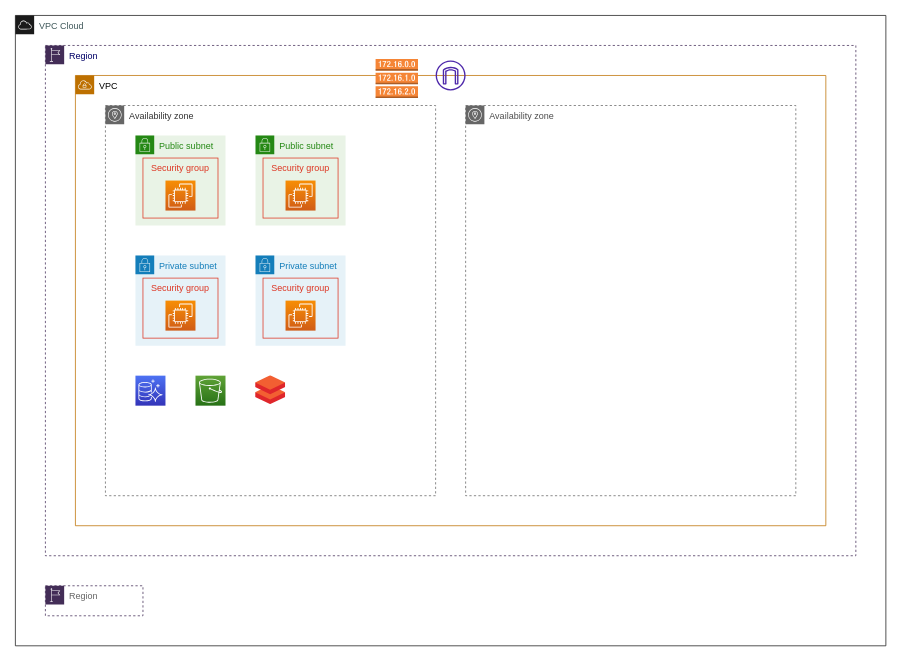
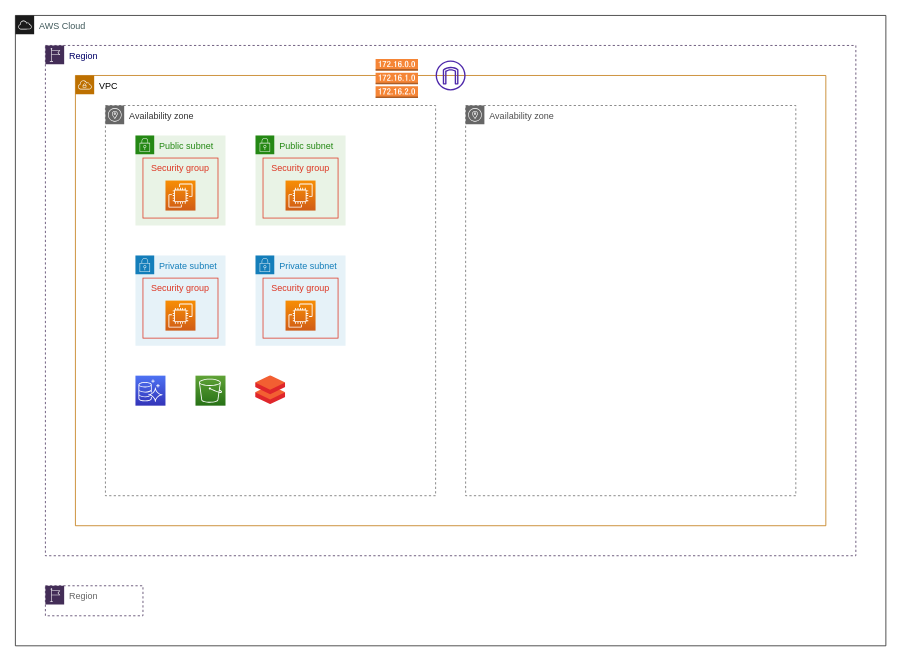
(60, 26) -> (60, 26)
